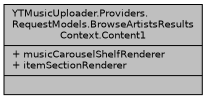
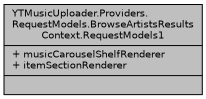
(103, 36) -> (103, 36)
